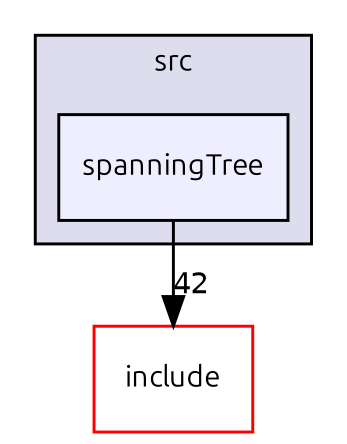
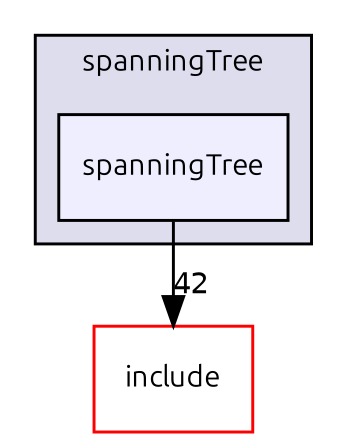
(173, 63) -> (173, 63)
